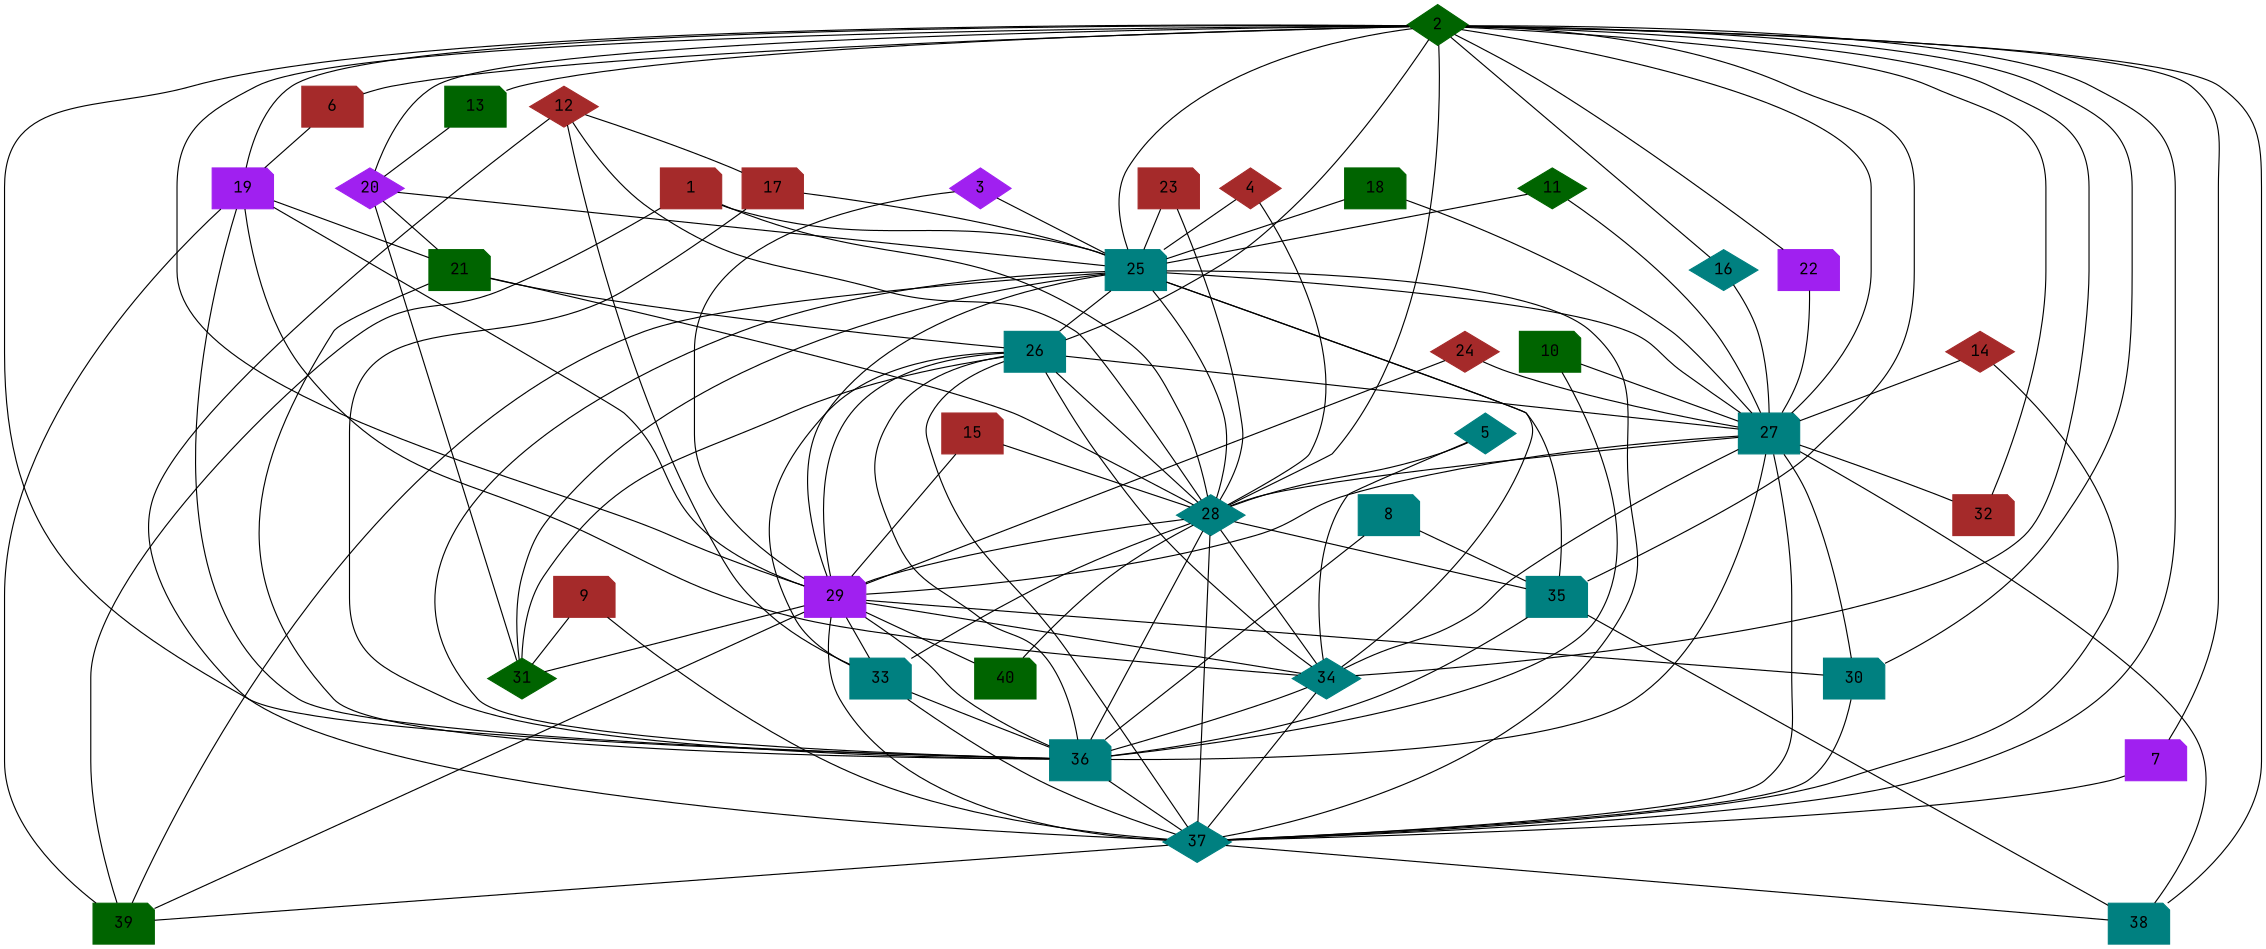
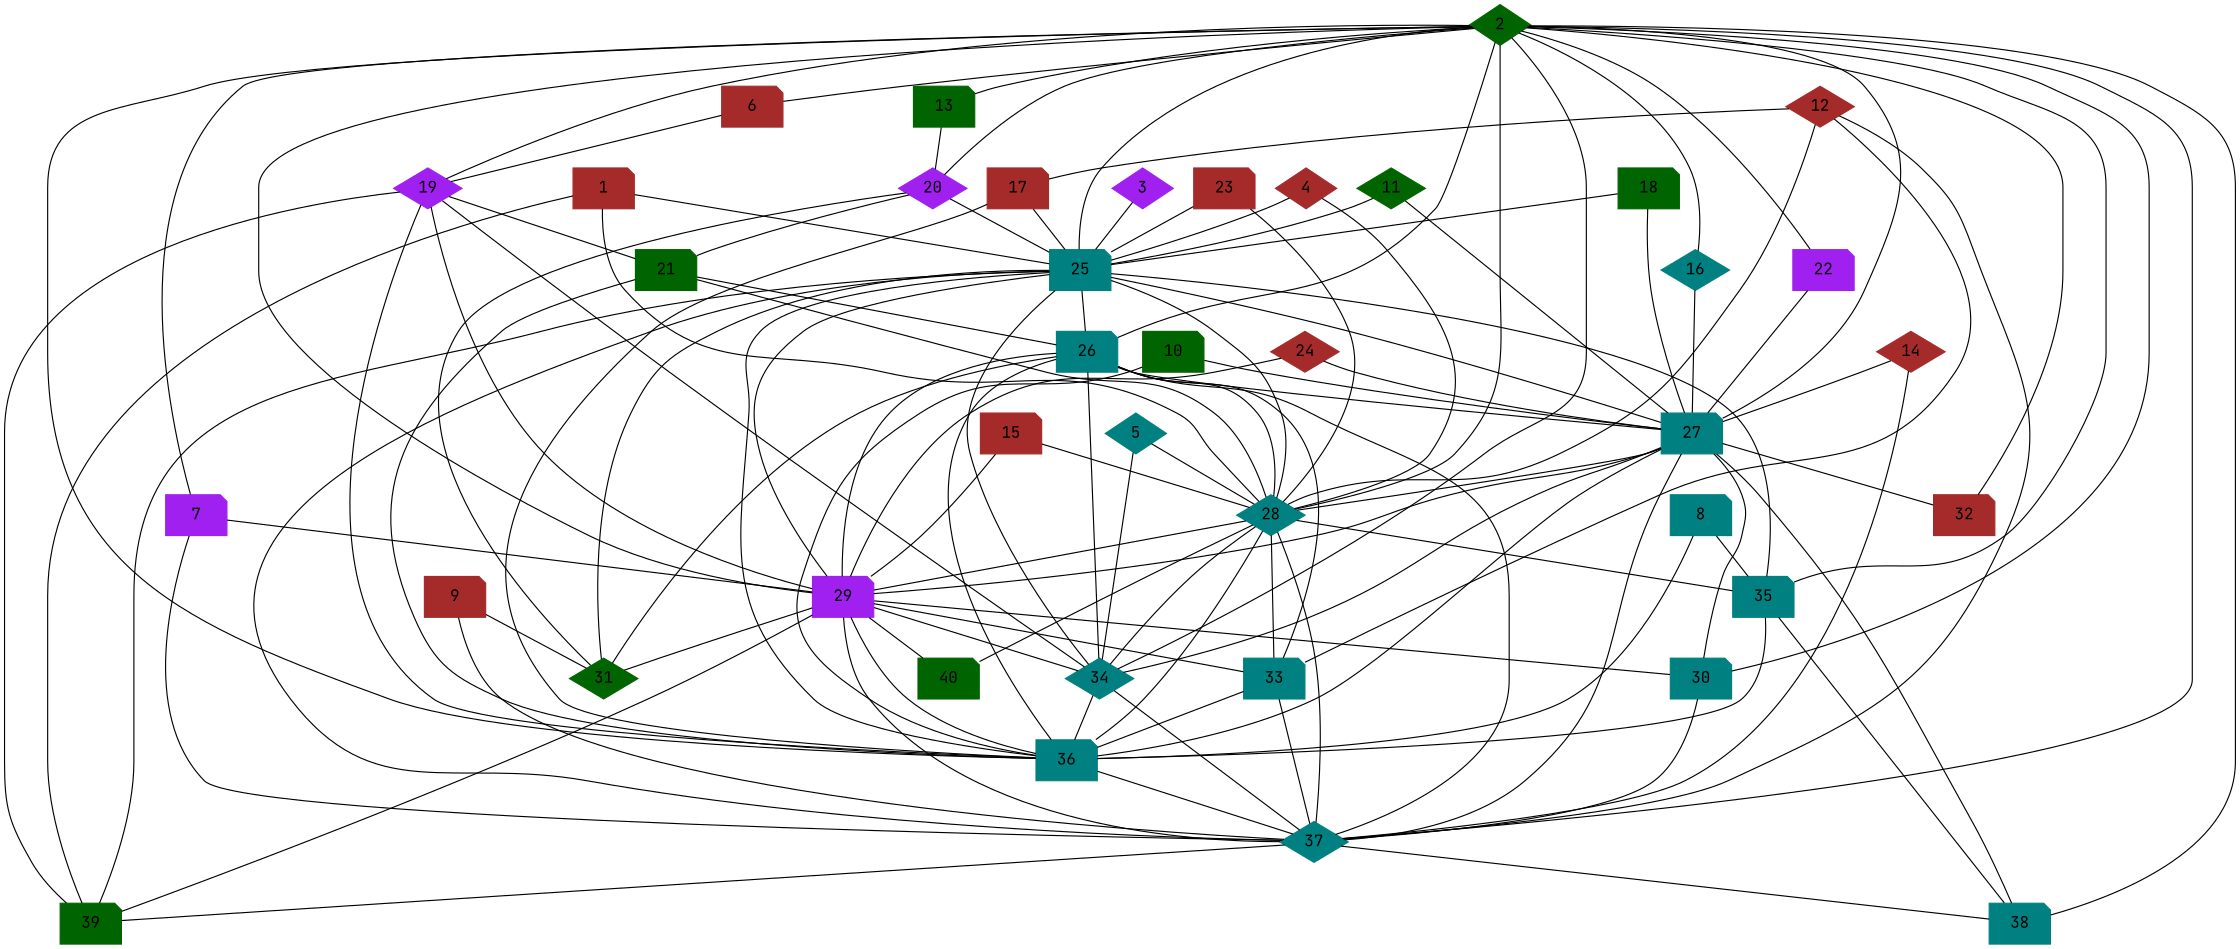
(243, 188) -> (428, 188)
(697, 337) -> (520, 556)
